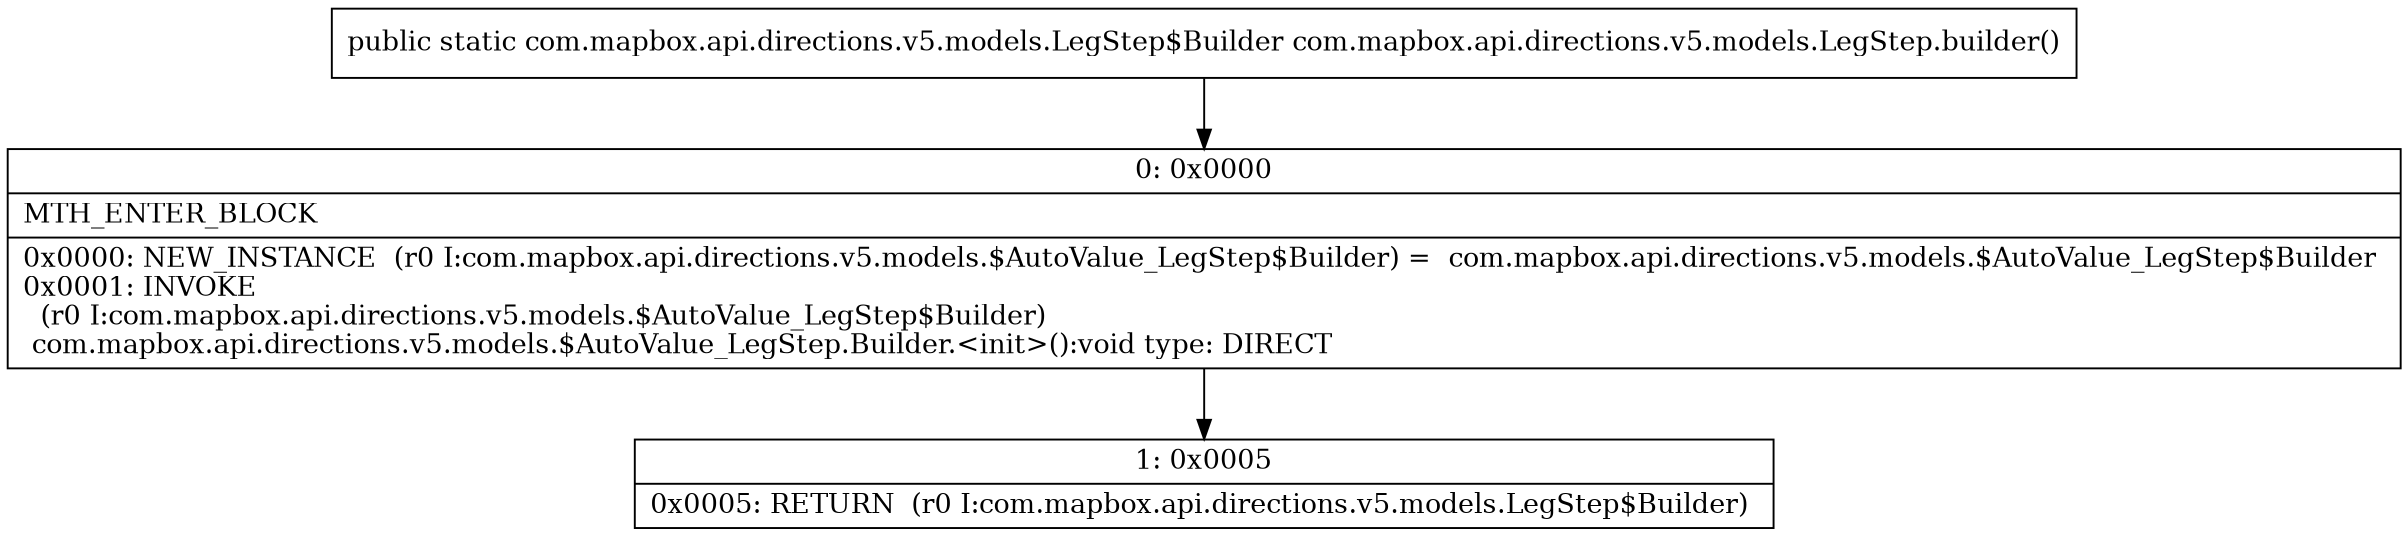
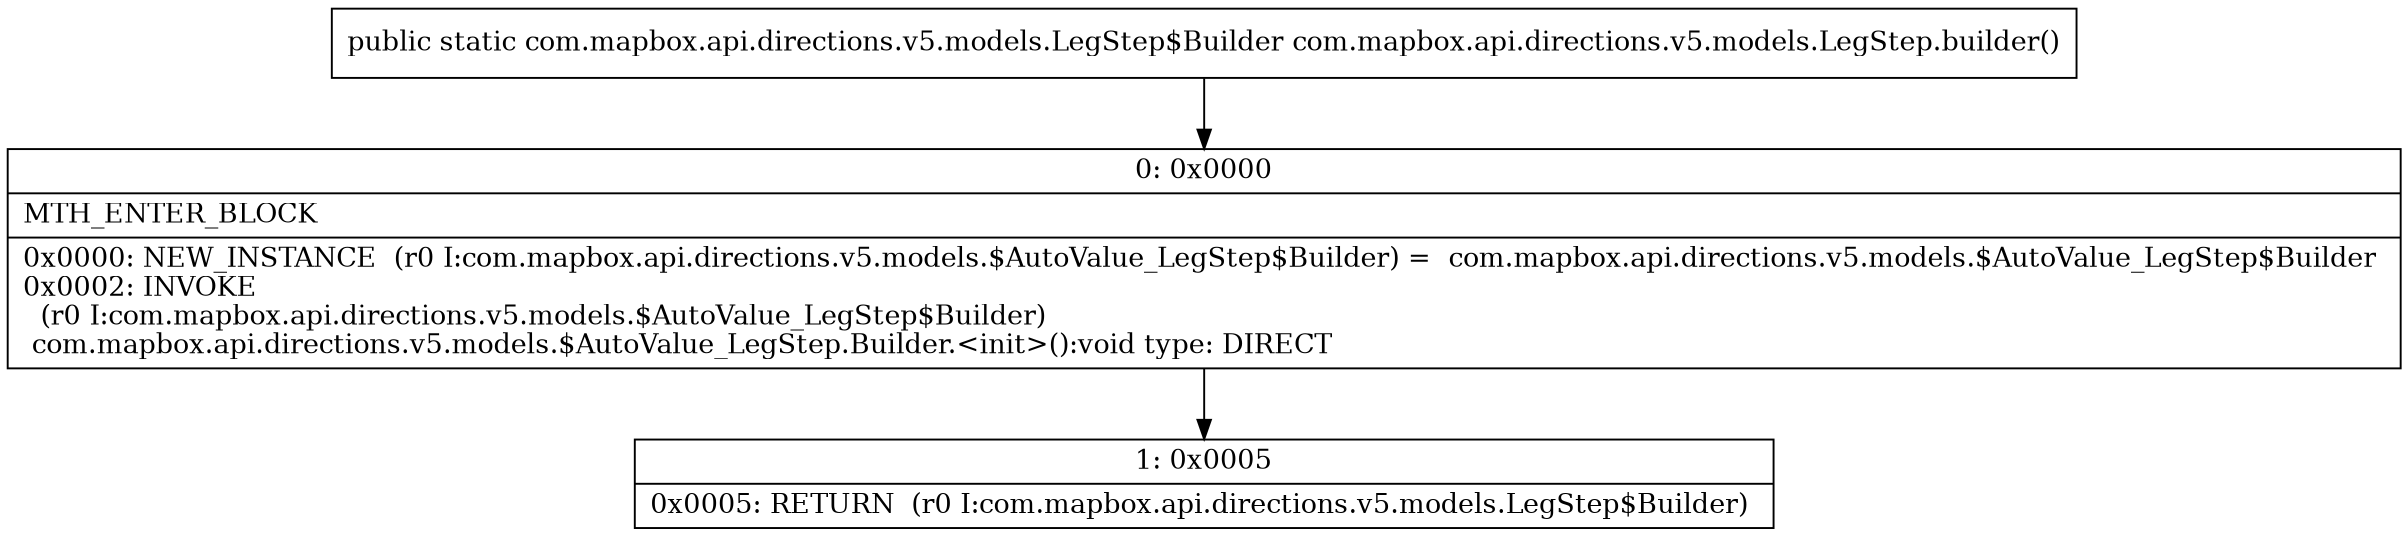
(149, 288) -> (149, 288)
